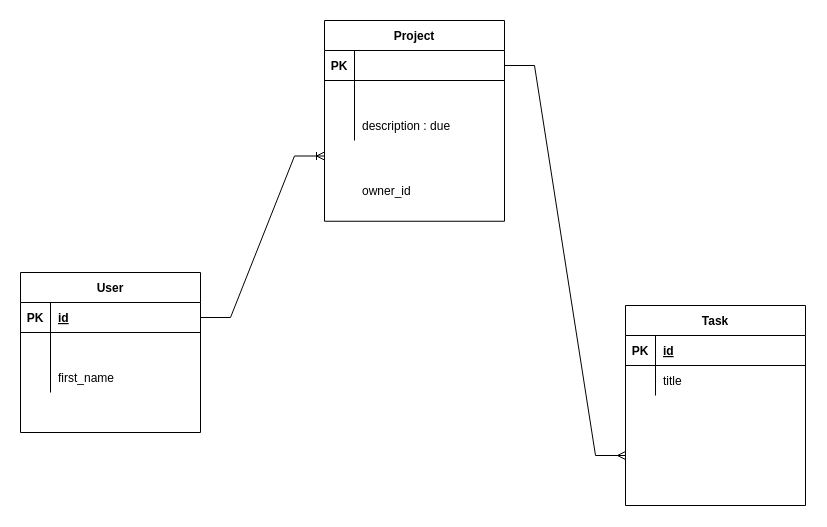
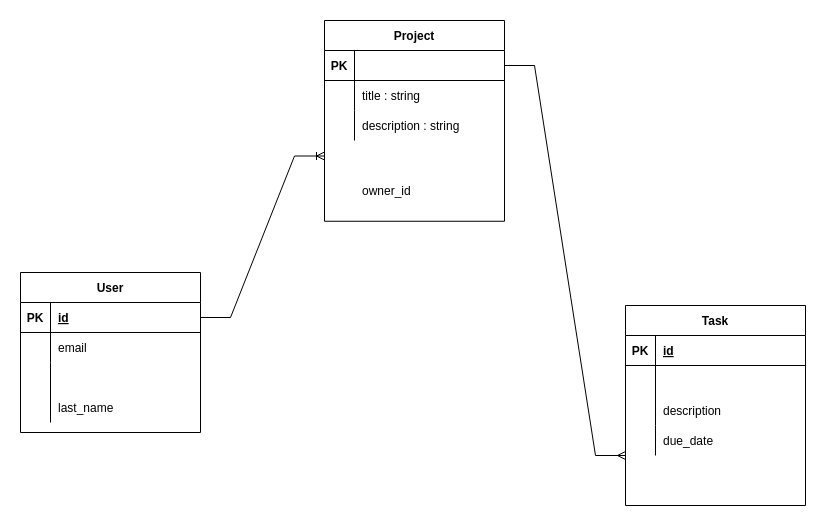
none -> (430, 96)
(411, 126) -> (420, 126)
none -> (126, 348)
(126, 378) -> none
(731, 381) -> none
none -> (126, 408)
none -> (731, 411)
none -> (731, 441)
